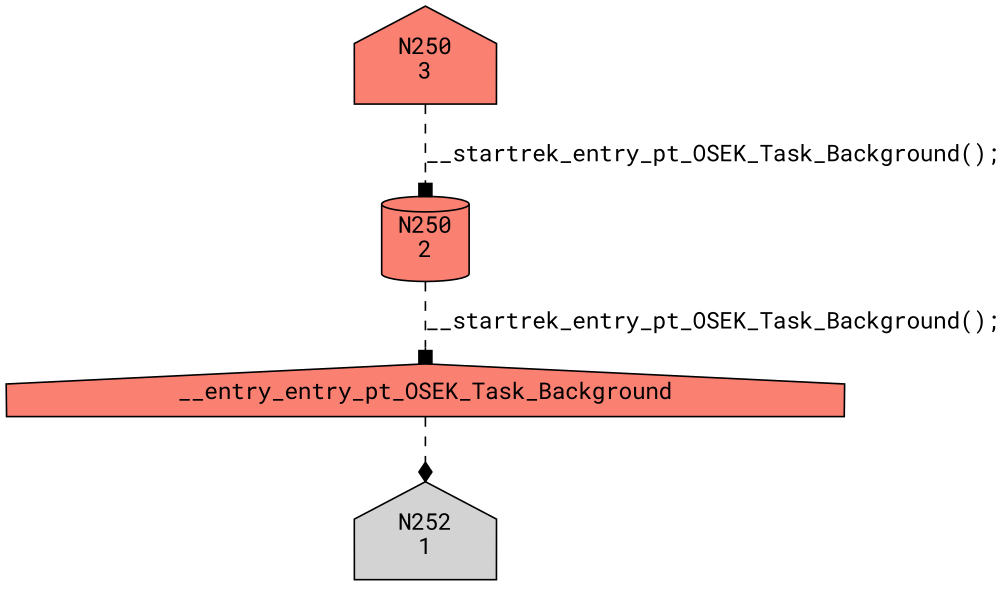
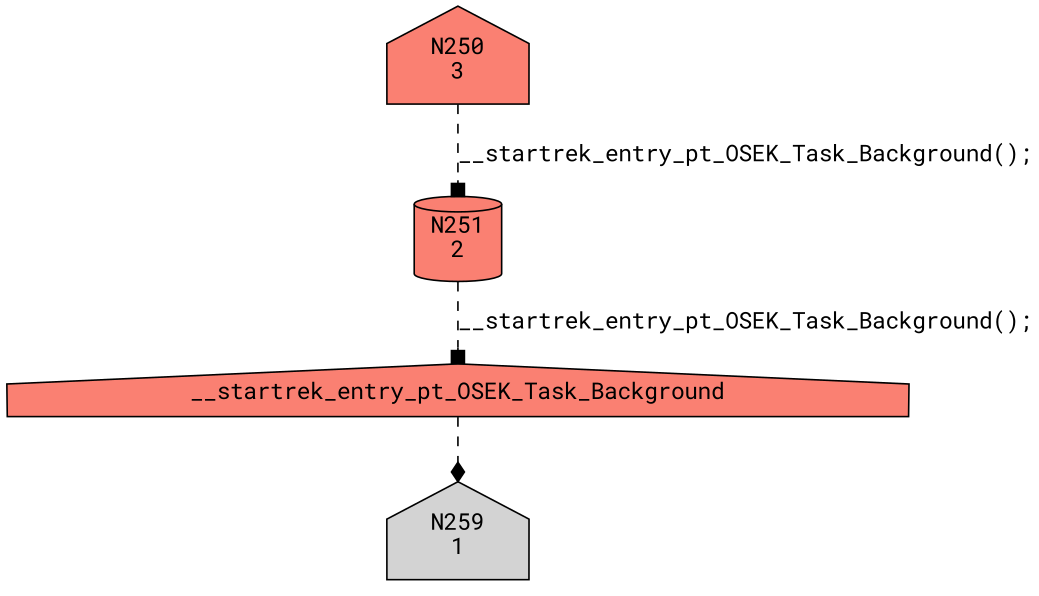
(425, 239) -> (458, 239)
(425, 393) -> (458, 393)
(425, 536) -> (458, 536)
